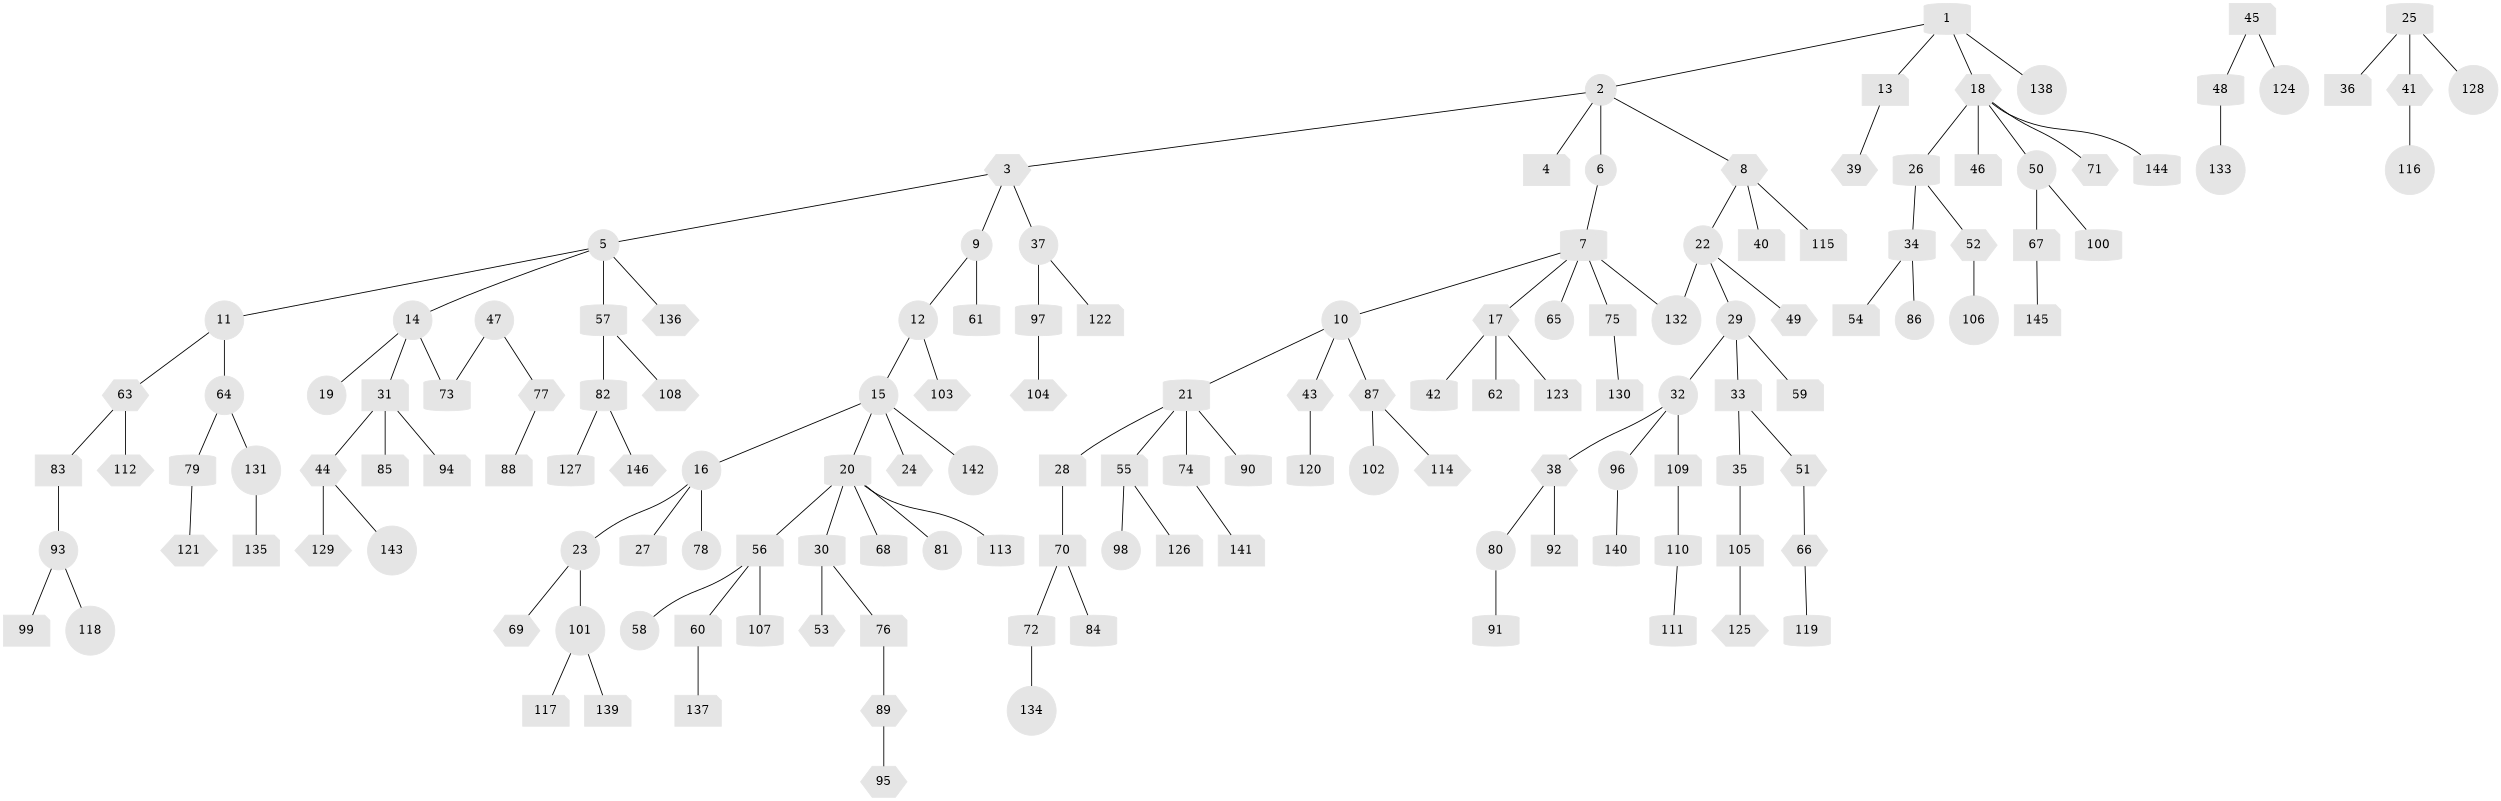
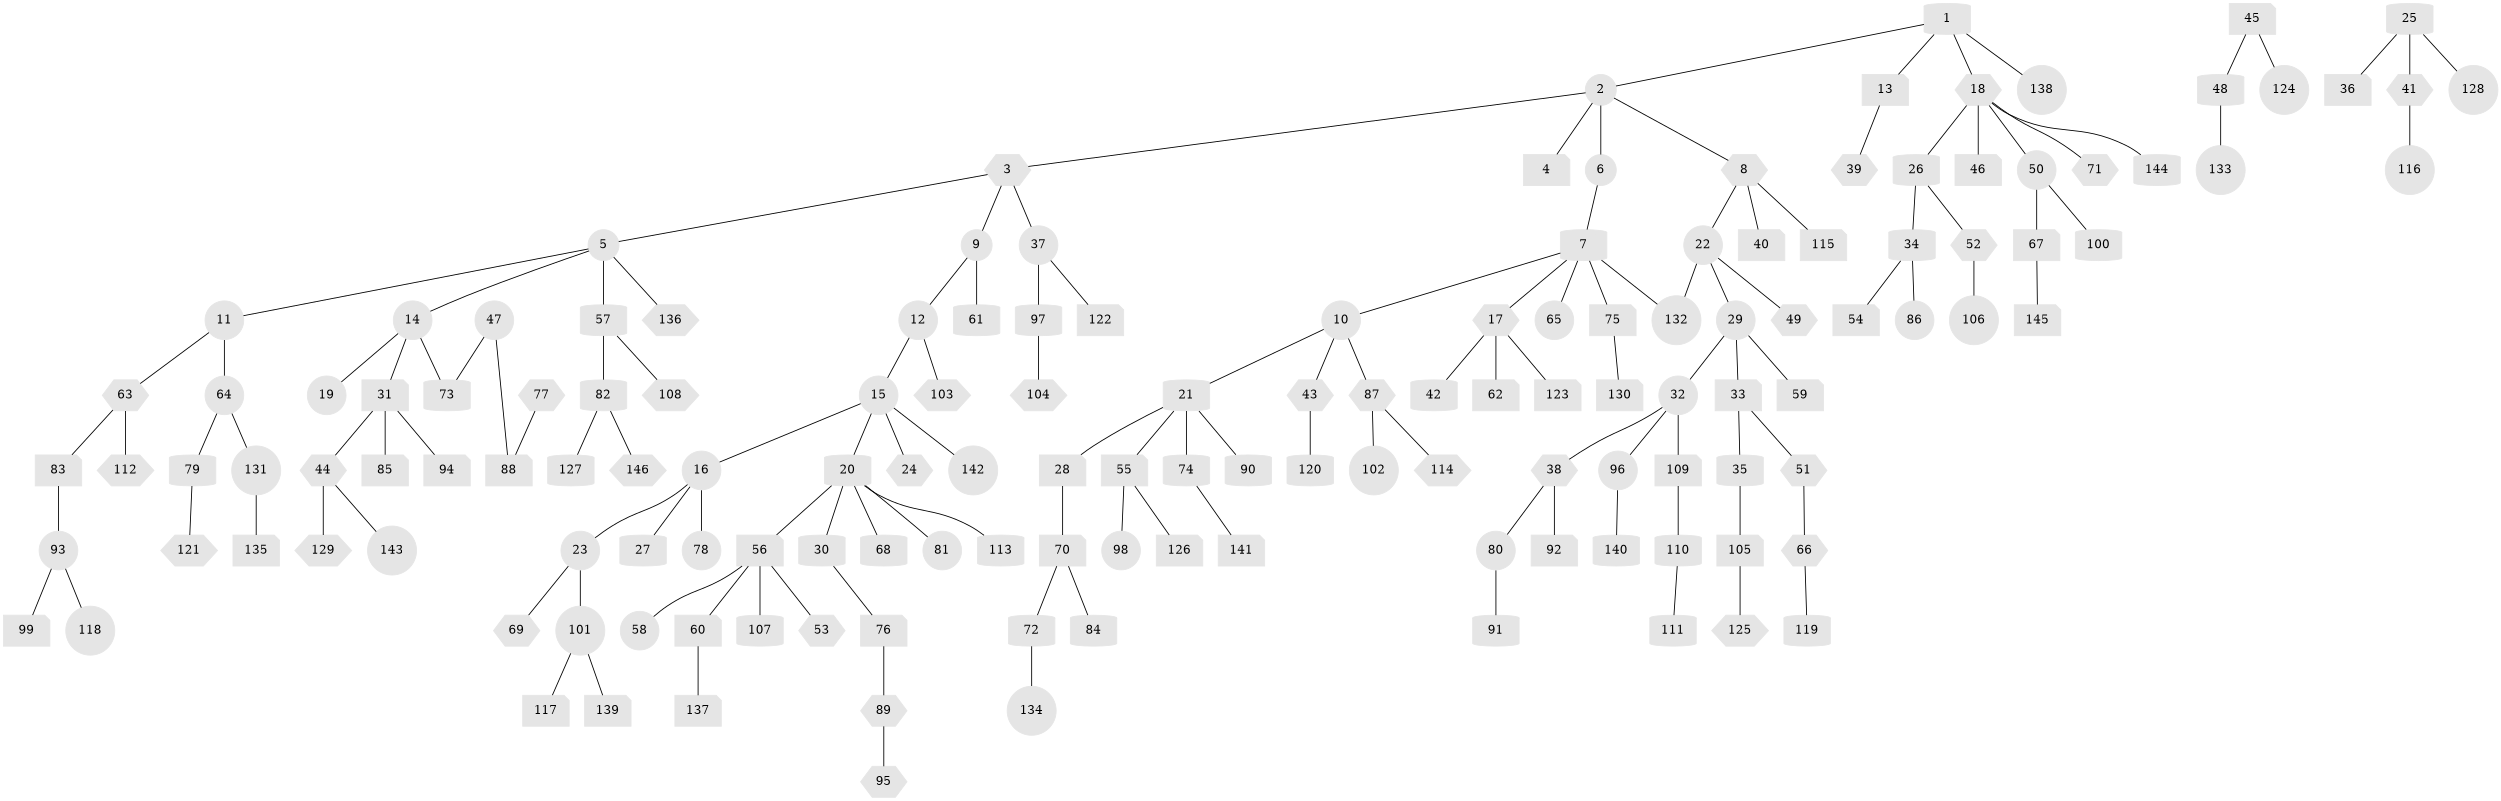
(518, 358) -> (502, 397)
(822, 591) -> (791, 591)
